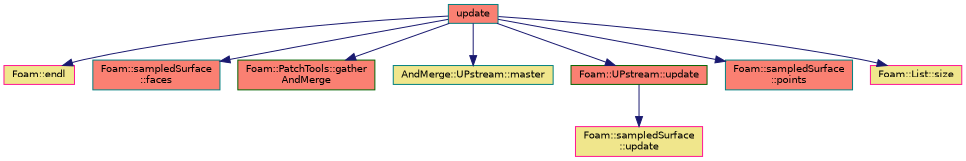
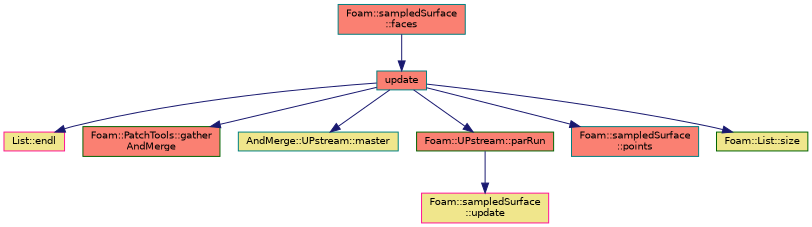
(339, 39) -> (402, 48)
(39, 75) -> (34, 142)
(639, 75) -> (485, 142)
(916, 75) -> (762, 142)
